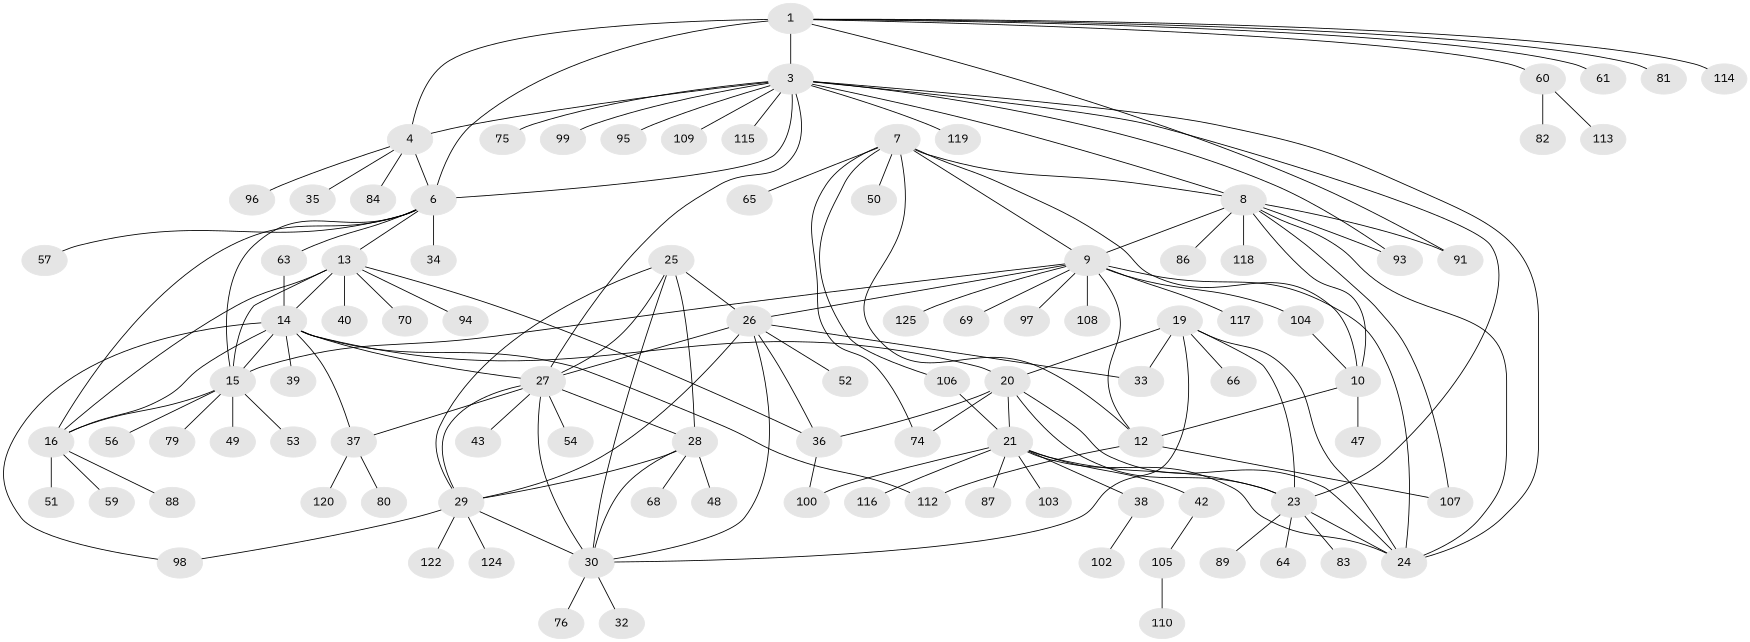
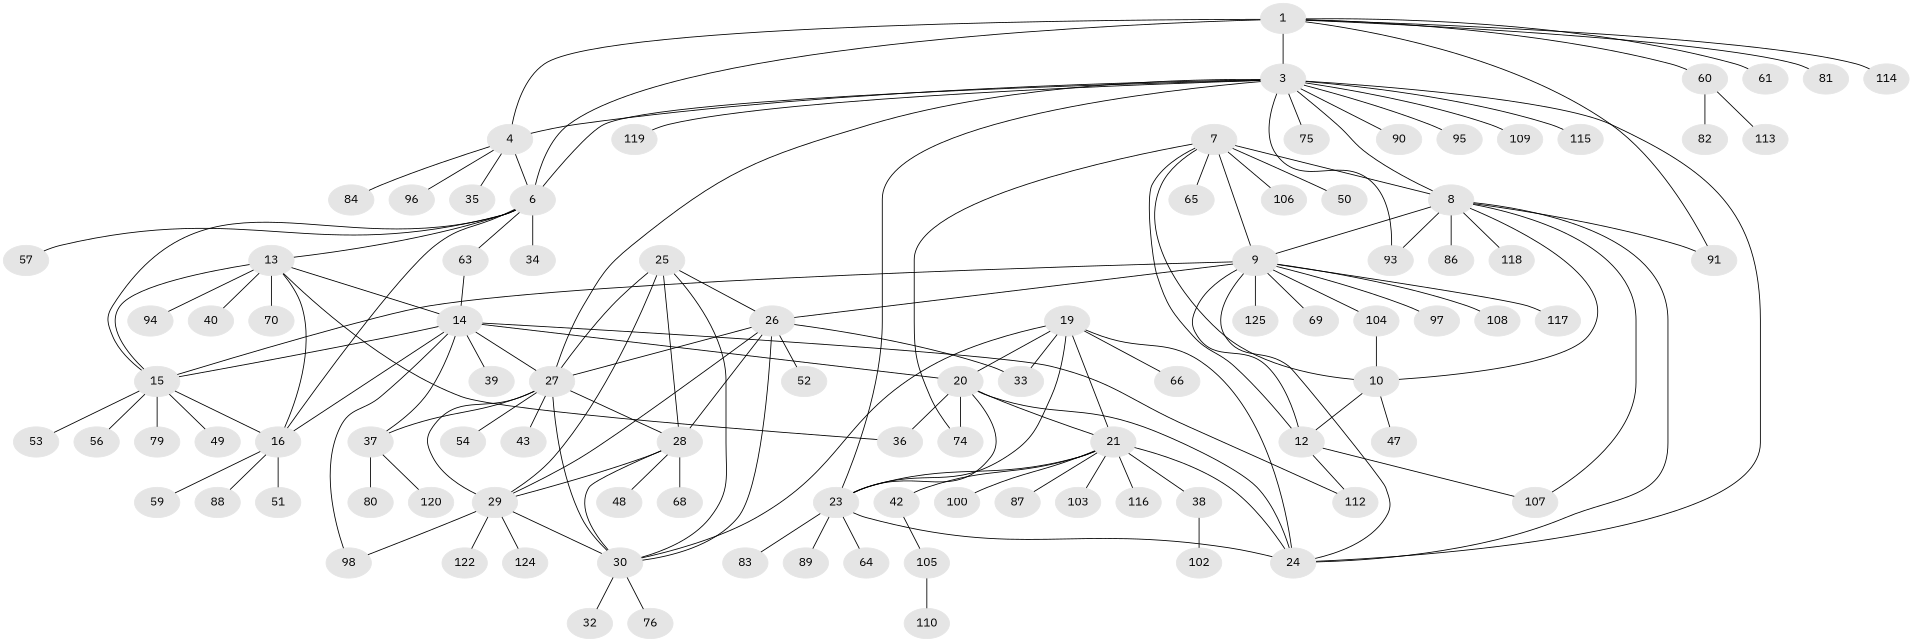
(563, 139) -> (1399, 139)
(787, 380) -> (731, 374)
(979, 412) -> (1092, 386)
(813, 472) -> none
